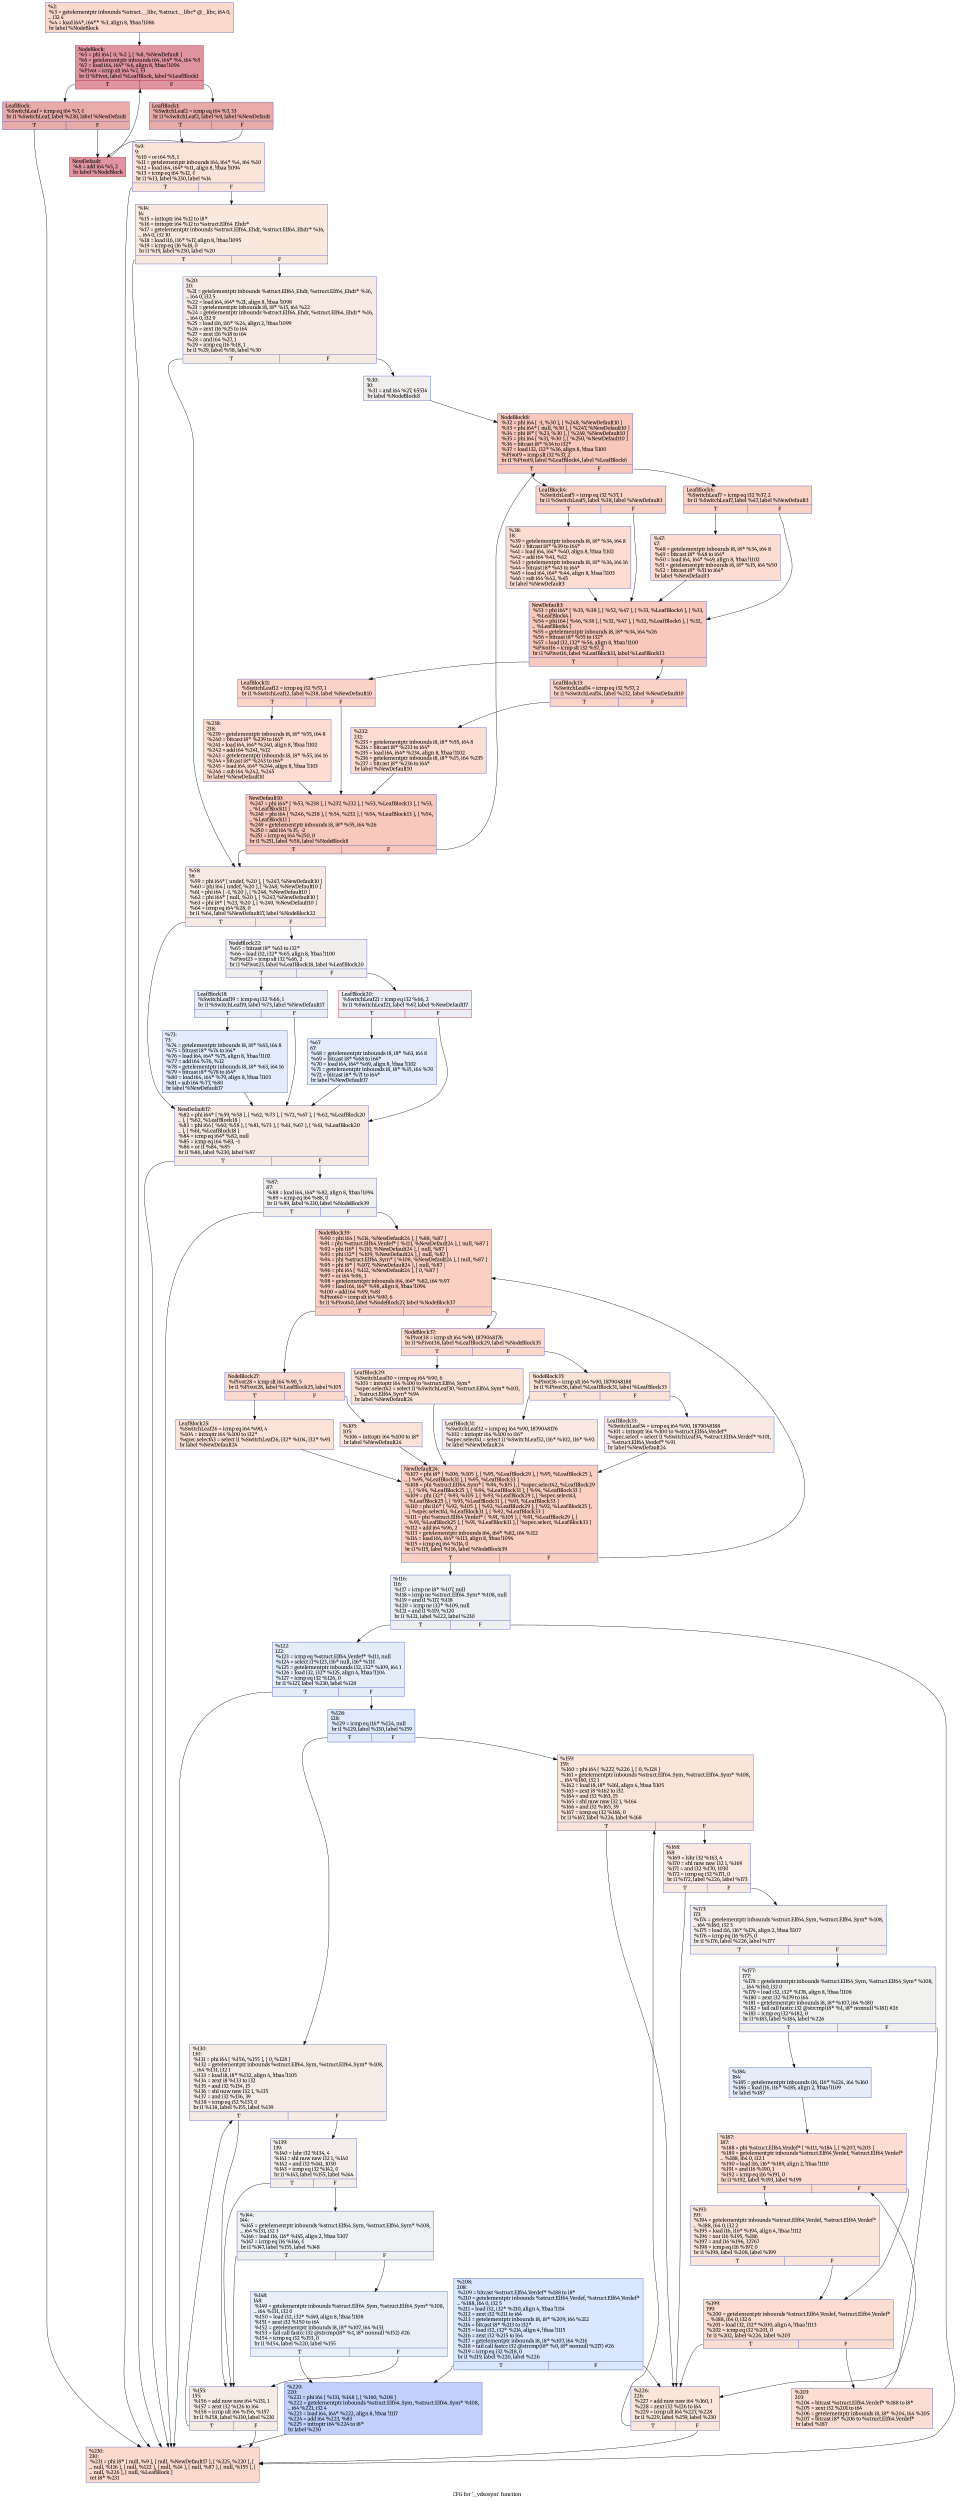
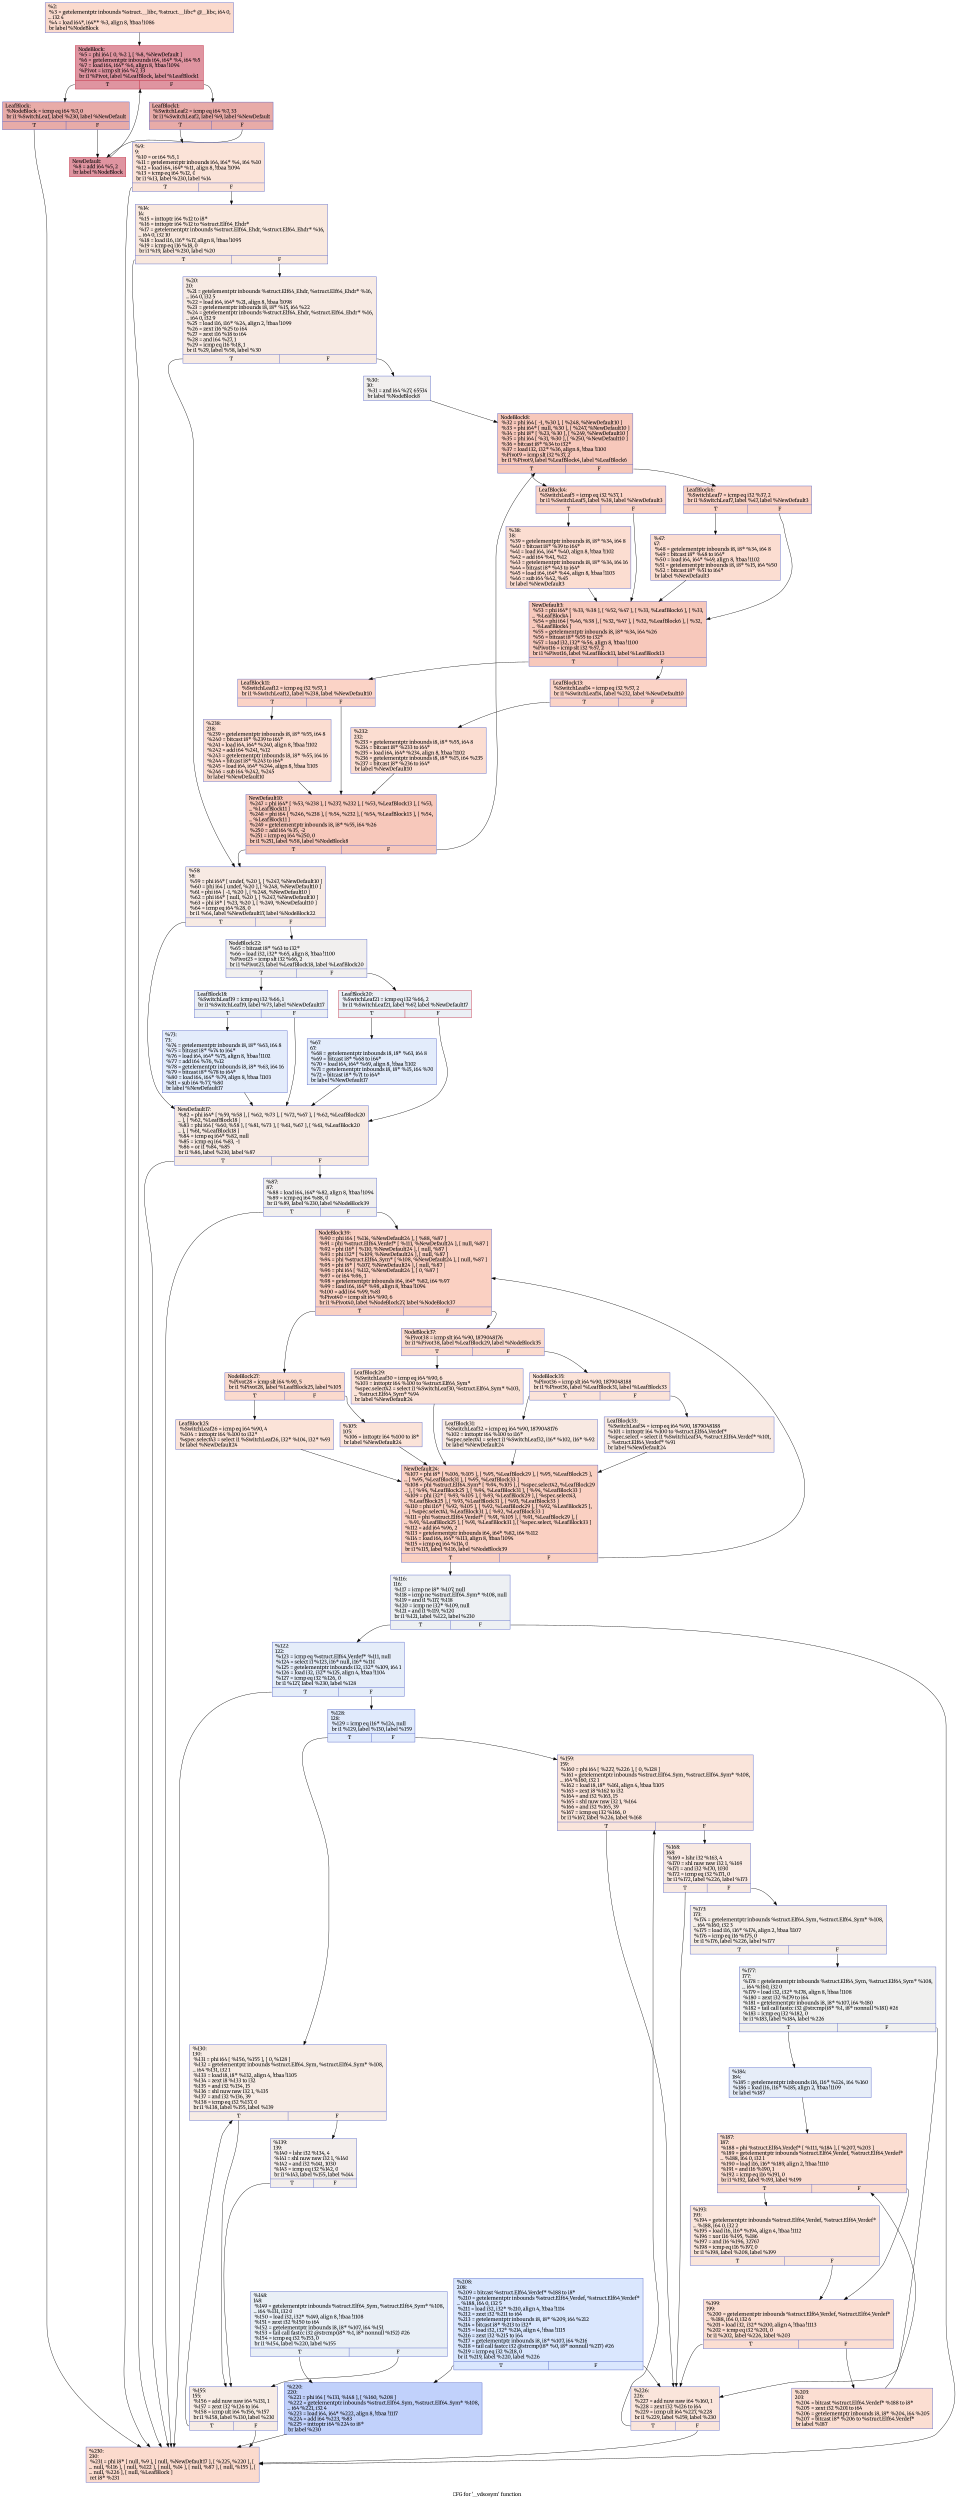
(45, 111) -> (44, 111)
(335, 2236) -> none
